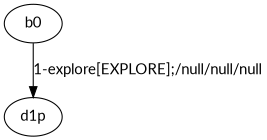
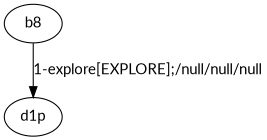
(33, 24) -> (33, 24)
